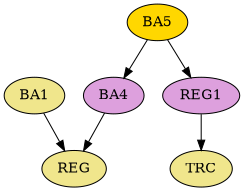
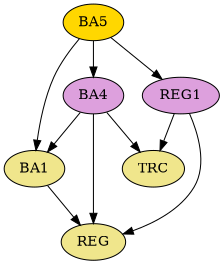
none -> (50, 86)
none -> (67, 128)
none -> (120, 128)
none -> (194, 187)
